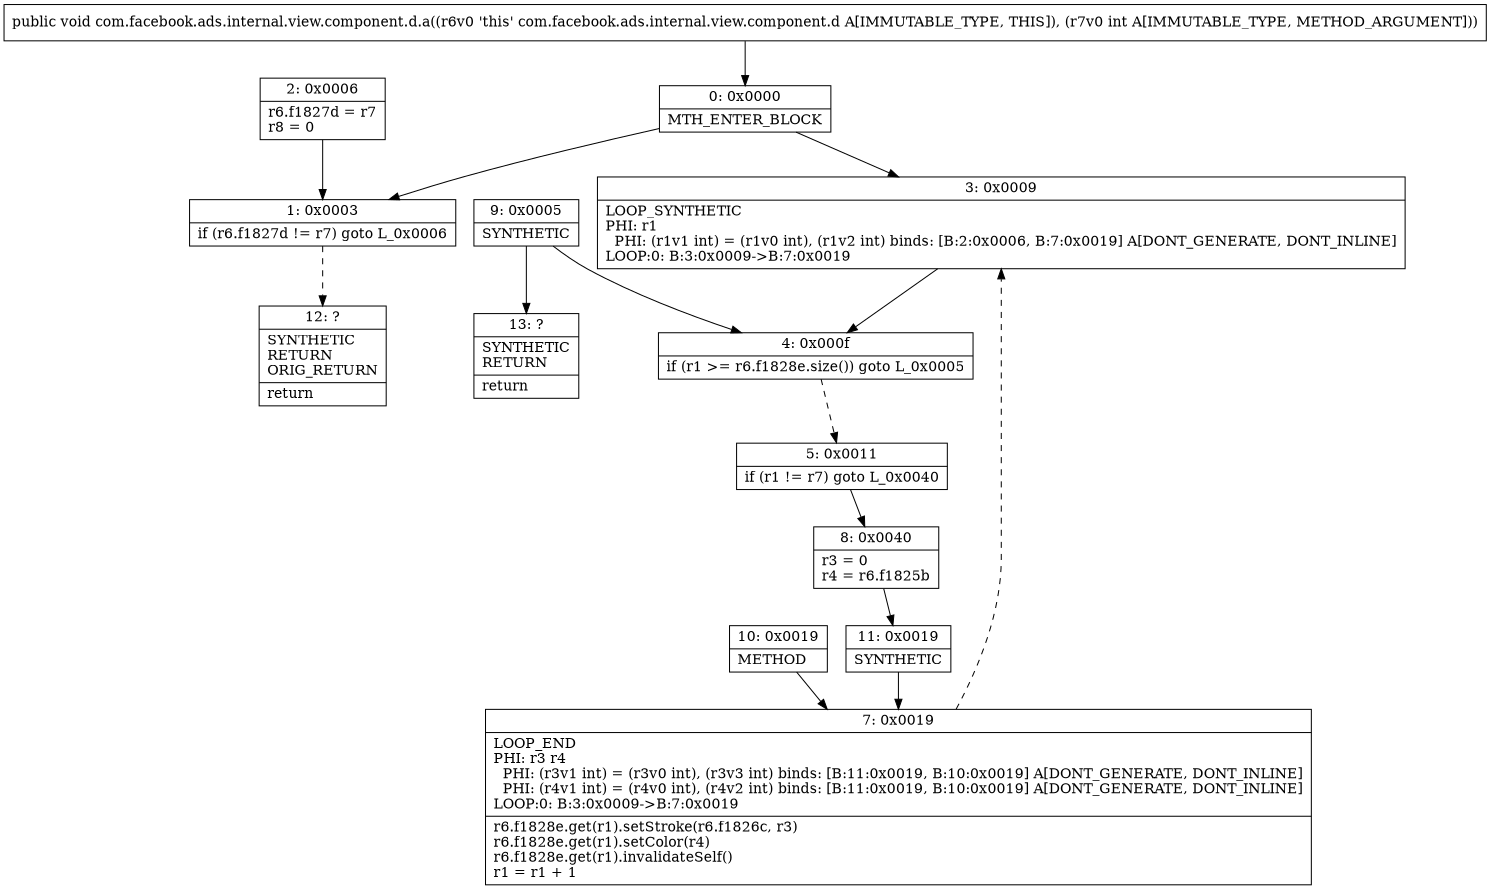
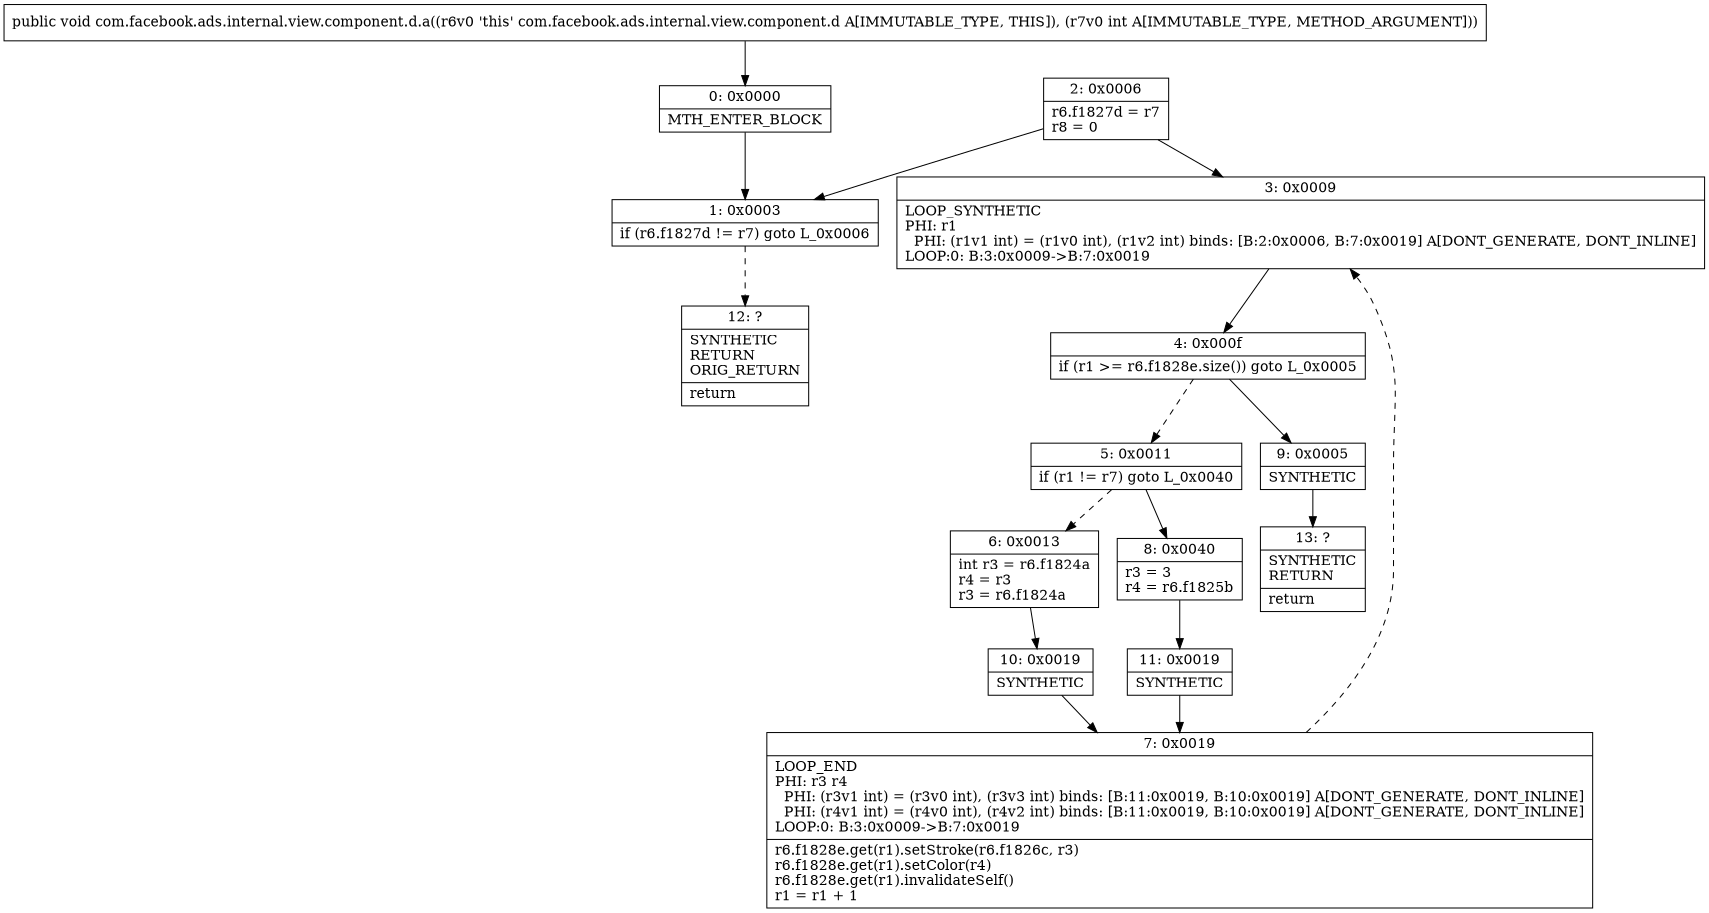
(843, 152) -> (1186, 156)
(639, 294) -> (1257, 407)
(845, 561) -> (1148, 573)
none -> (1024, 569)
(772, 660) -> (1041, 683)
